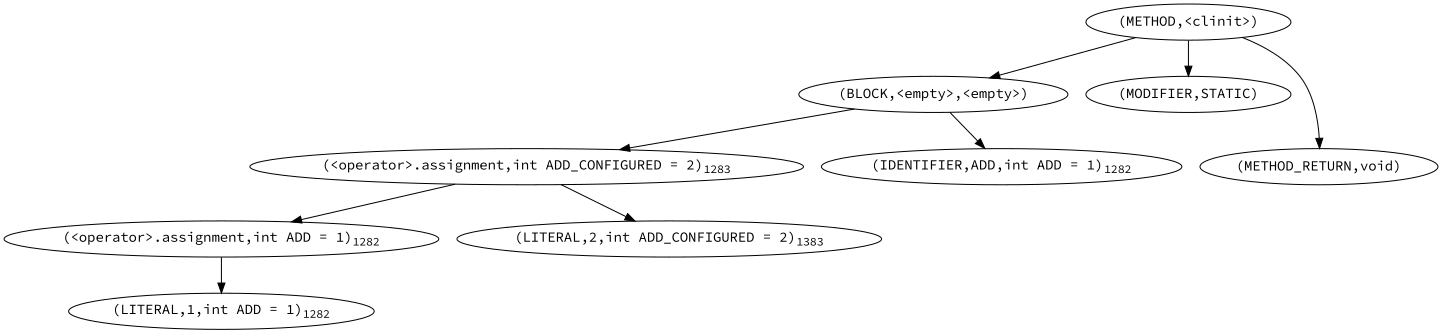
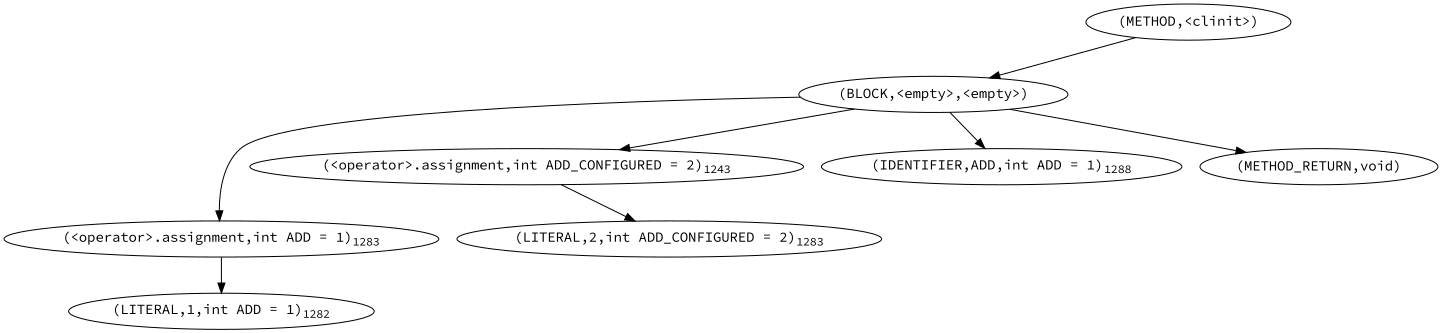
(1298, 75) -> (1123, 130)
(1188, 94) -> none
(717, 165) -> (717, 165)
(1118, 165) -> (1118, 165)
(378, 202) -> (485, 110)
(367, 237) -> (367, 237)
(810, 237) -> (810, 237)
